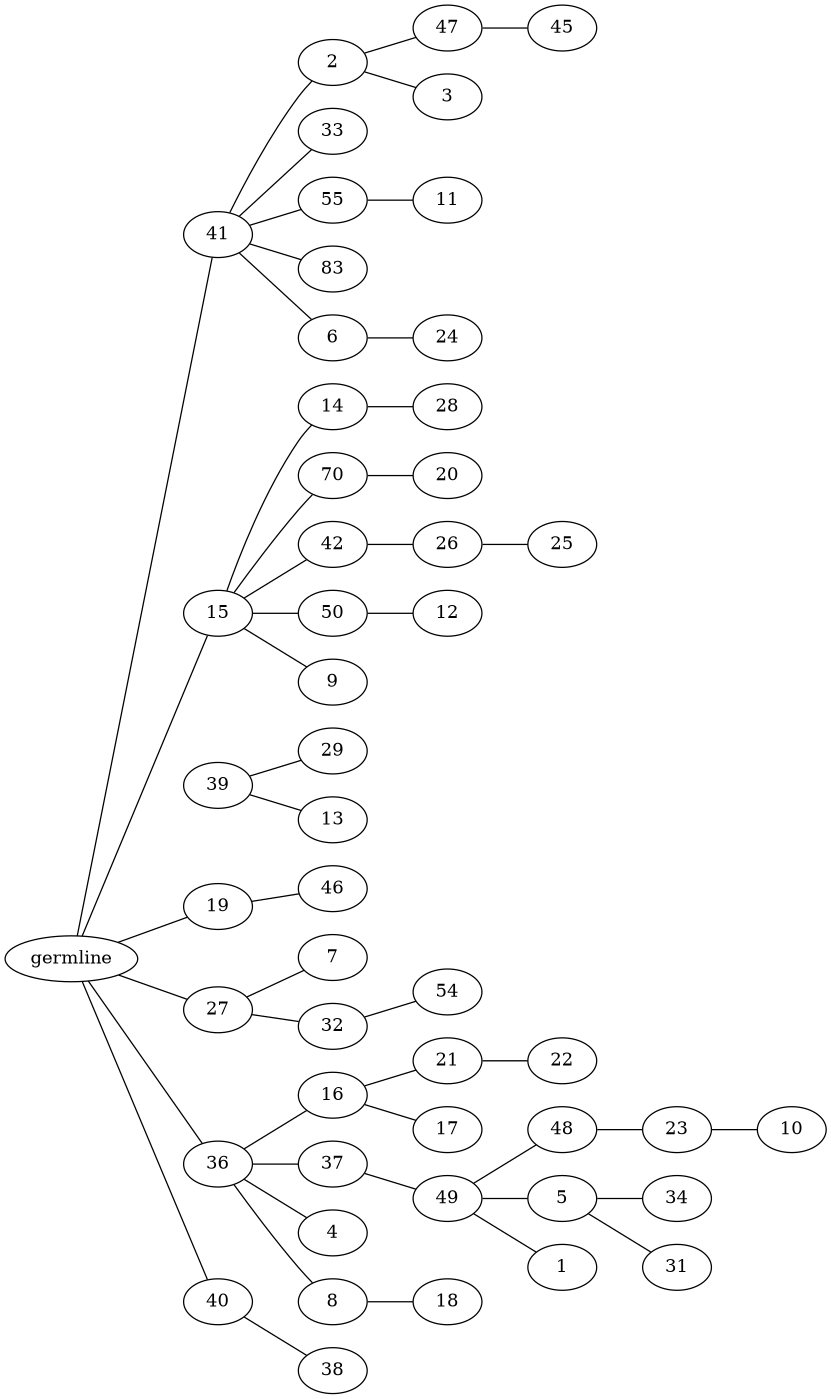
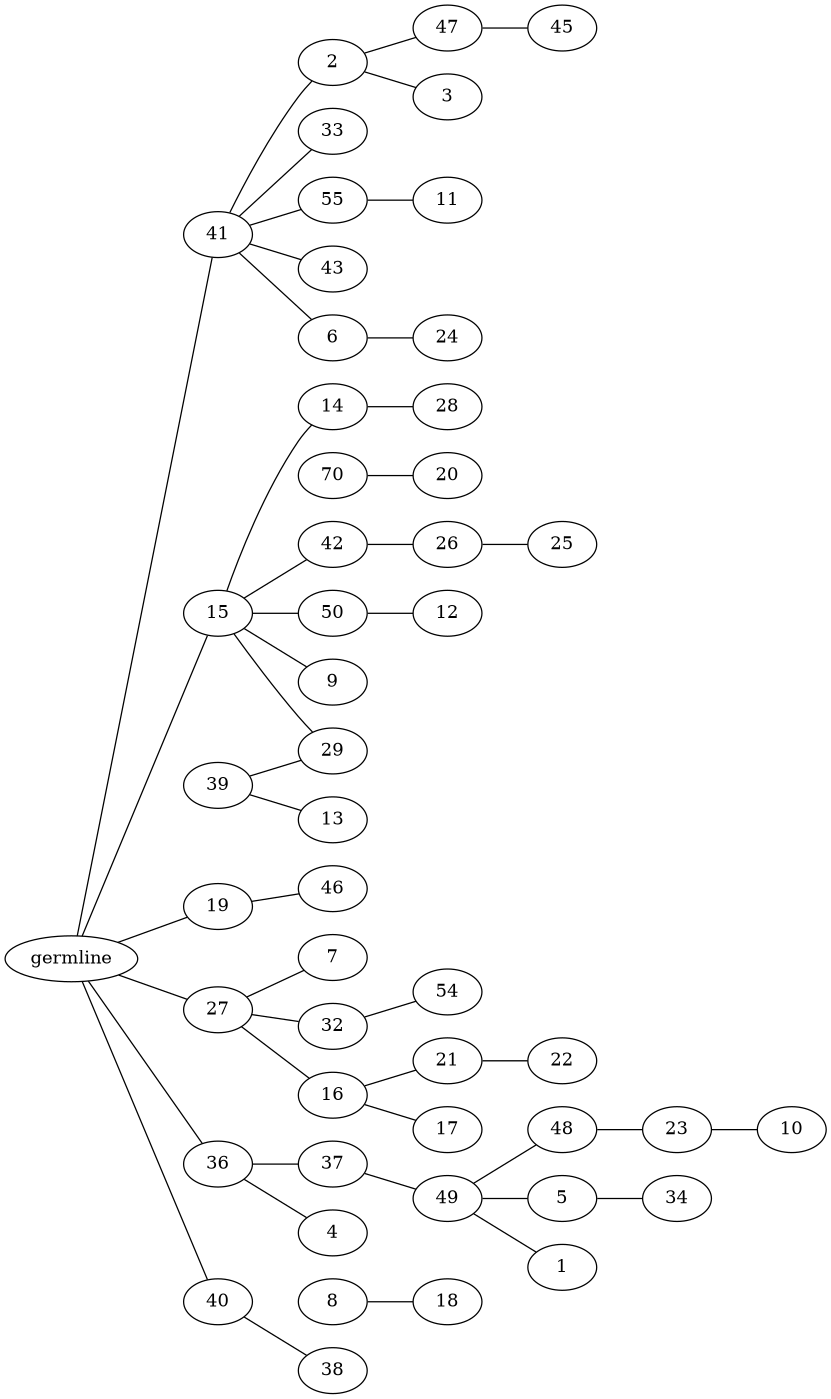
(333, 269) -> (333, 269)
(272, 542) -> (272, 684)
(275, 1130) -> (275, 1053)
(272, 1235) -> none
(677, 1267) -> none
